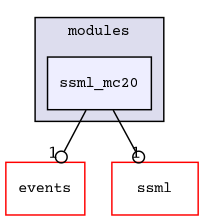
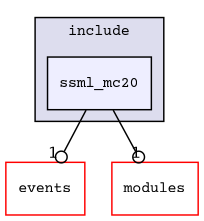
(99, 31) -> (99, 31)
(155, 189) -> (155, 189)
